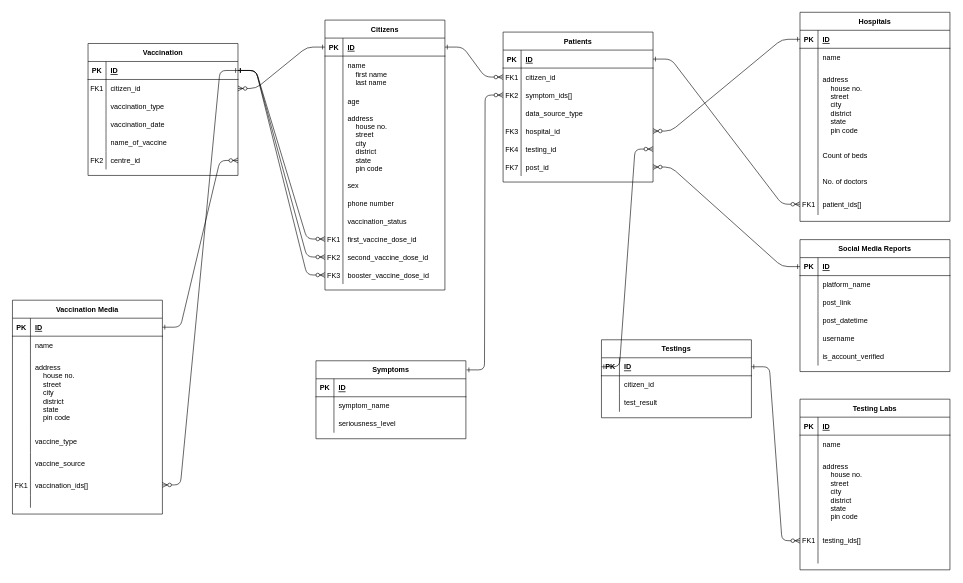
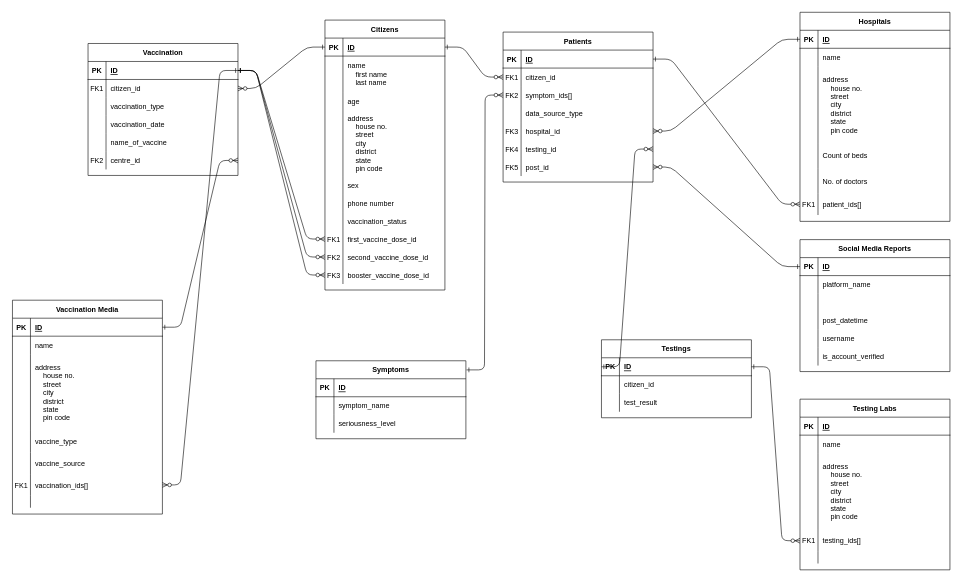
(512, 167) -> (512, 167)
(884, 303) -> none
